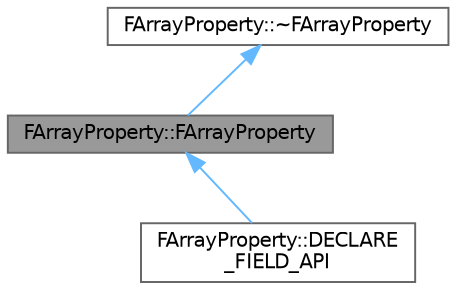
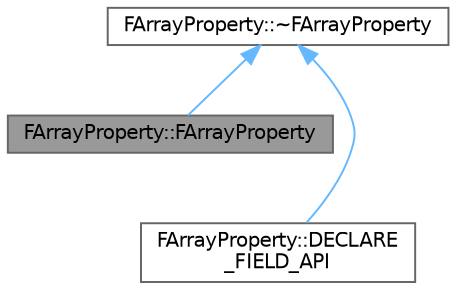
(226, 195) -> (354, 141)
